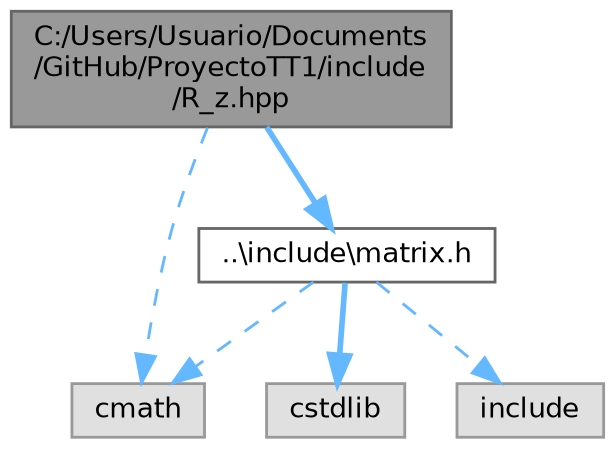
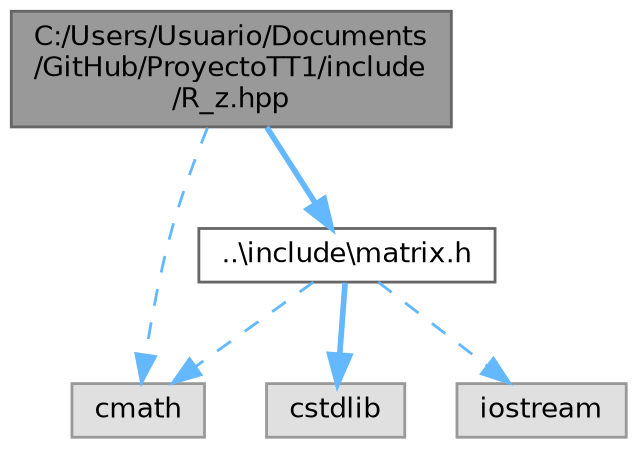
(530, 410) -> (542, 410)
